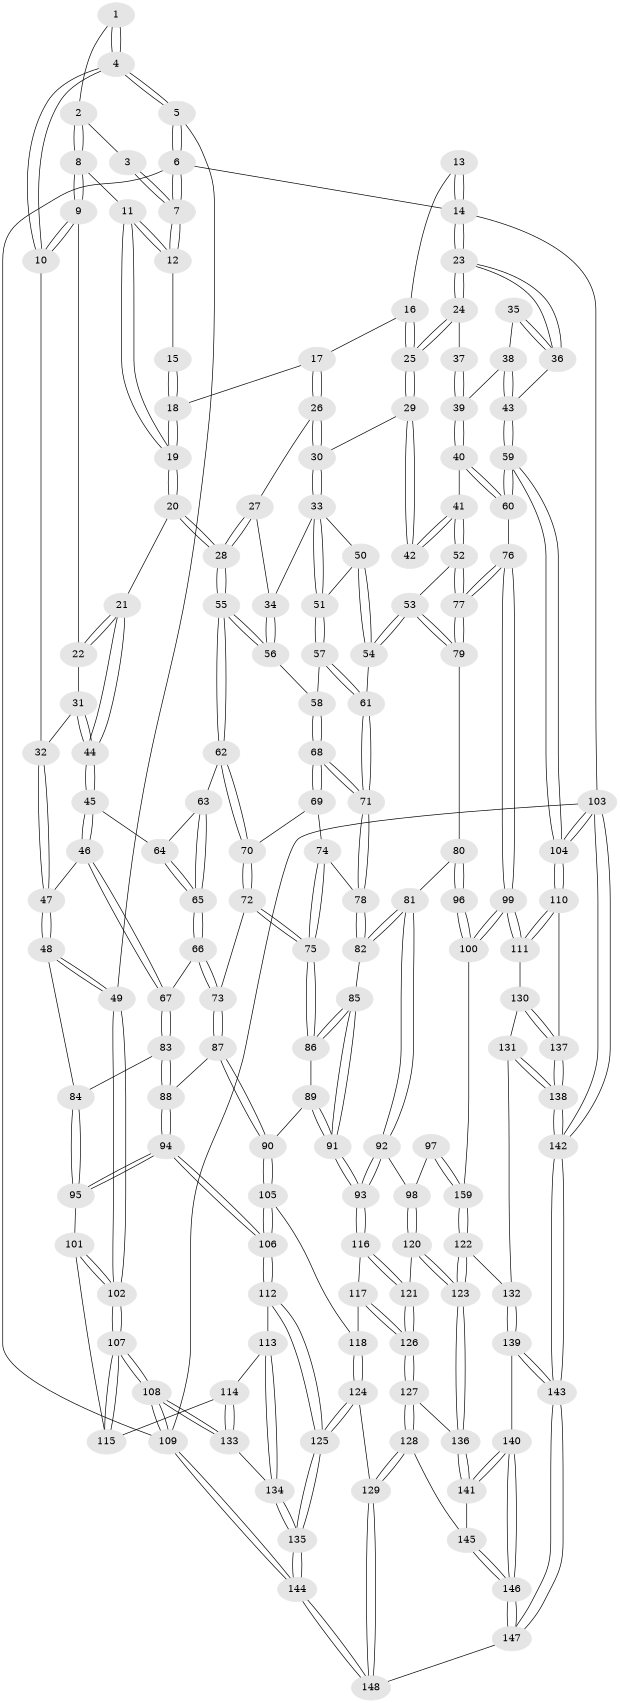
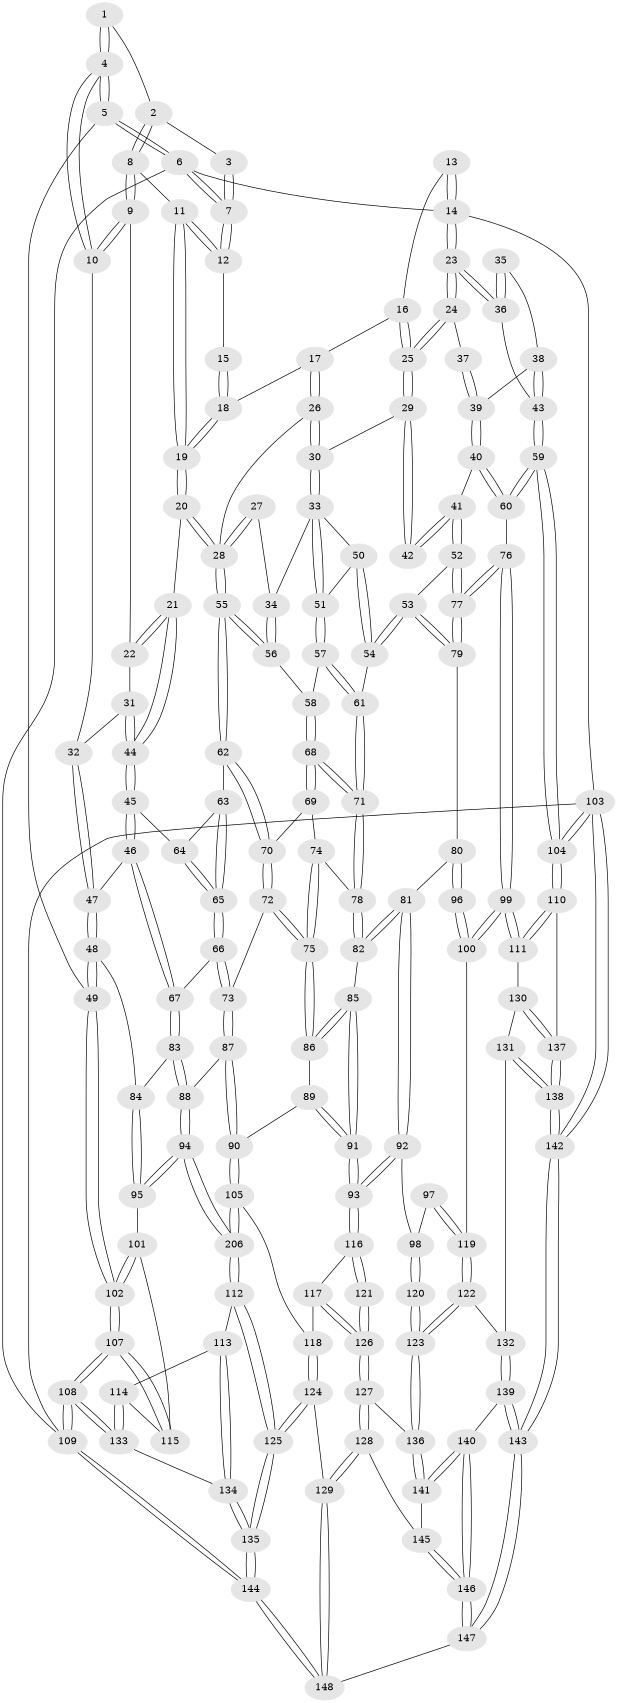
(285, 457) -> (247, 472)
(463, 1196) -> (467, 1245)
(268, 1245) -> (234, 1245)
(411, 1270) -> none
